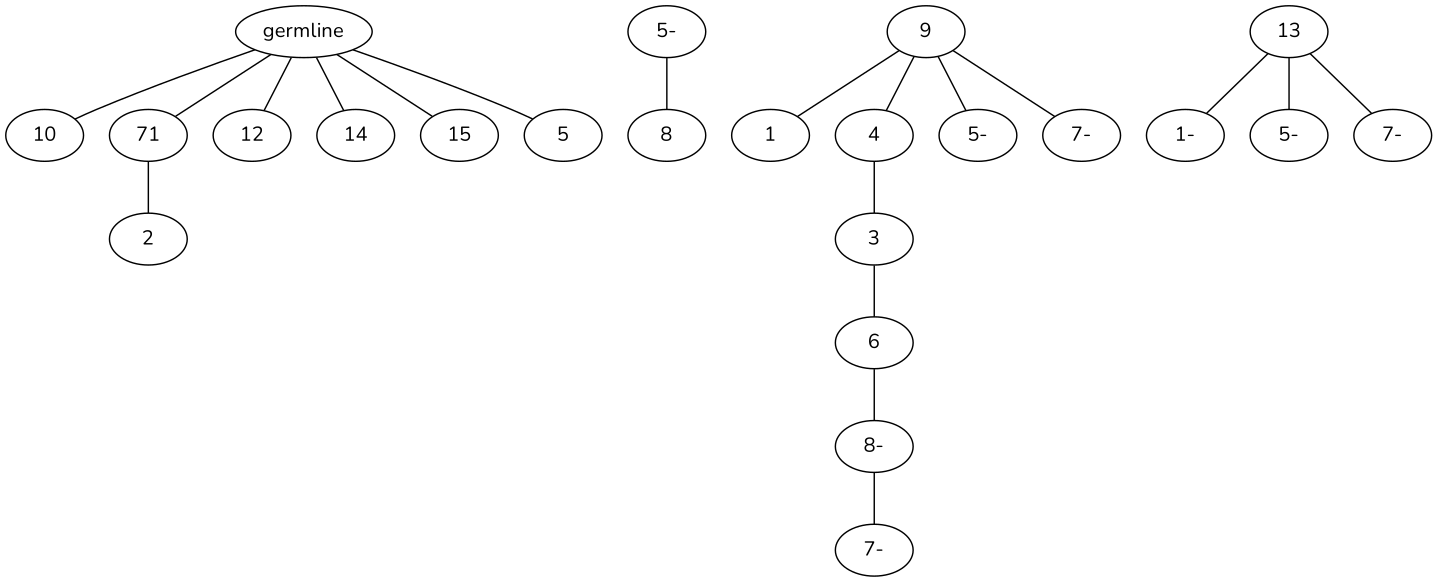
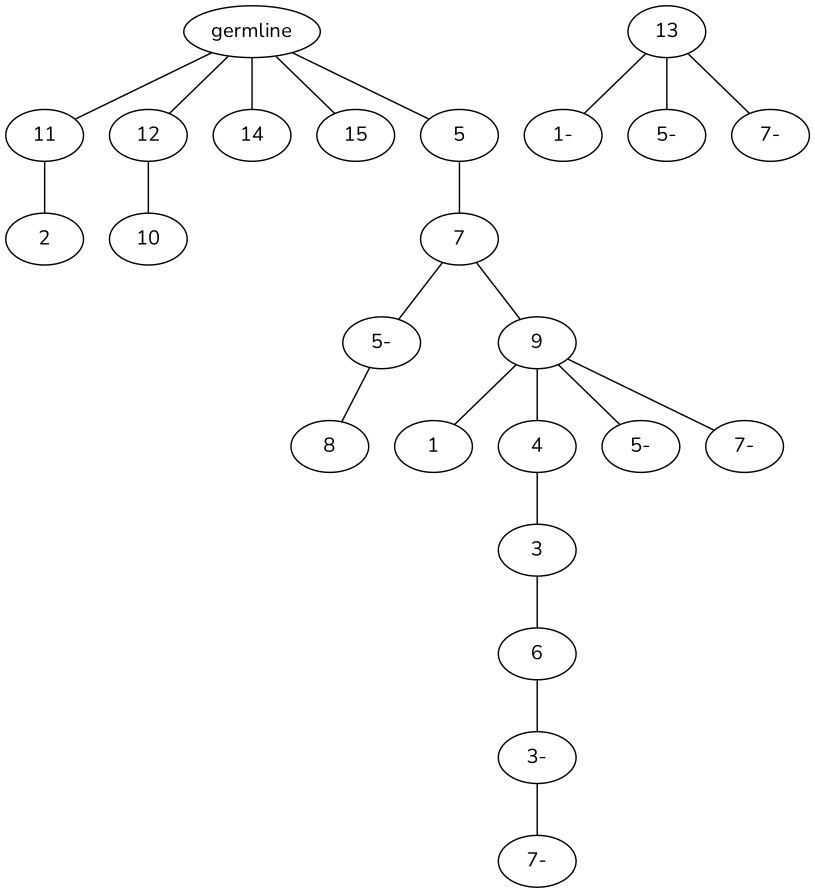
(164, 83) -> (148, 187)
(148, 135) -> (45, 135)
none -> (459, 239)
(874, 446) -> (537, 758)
